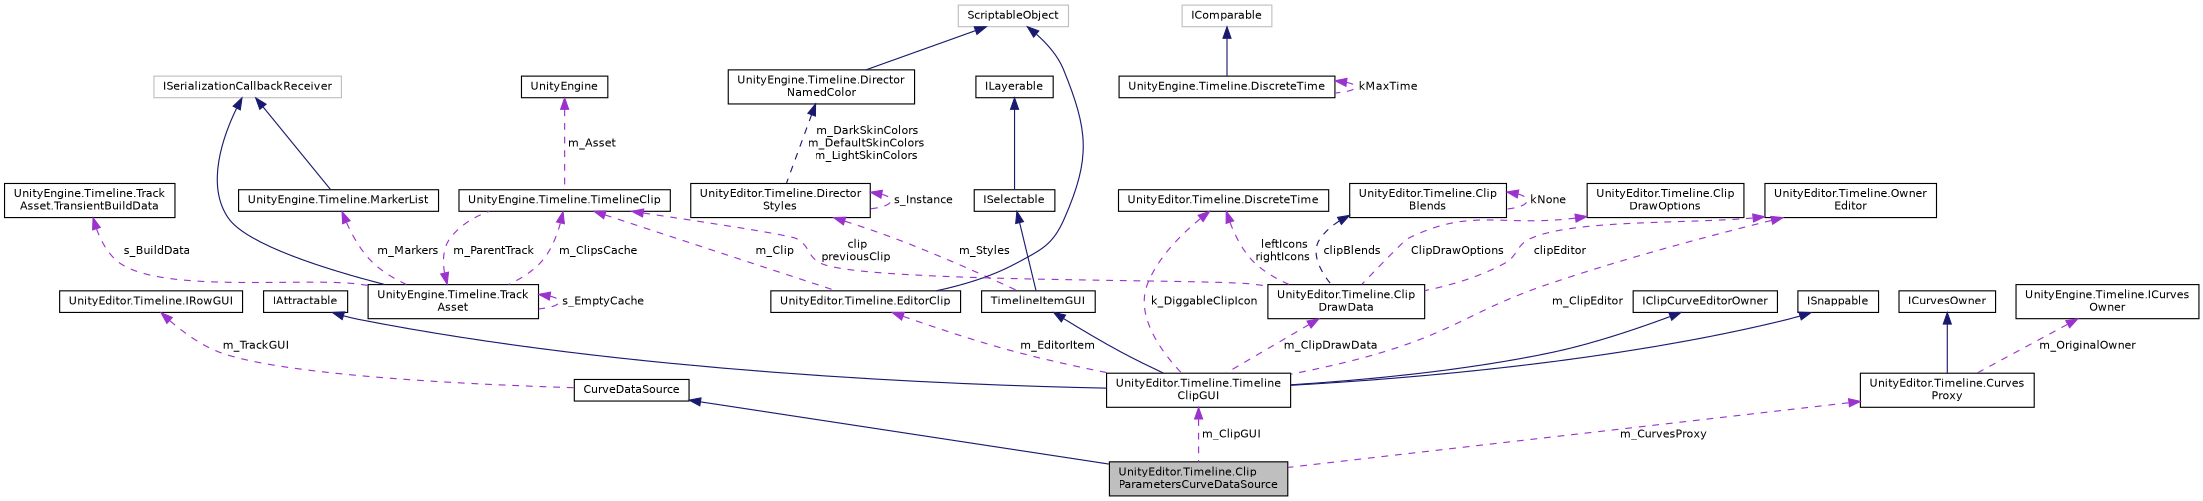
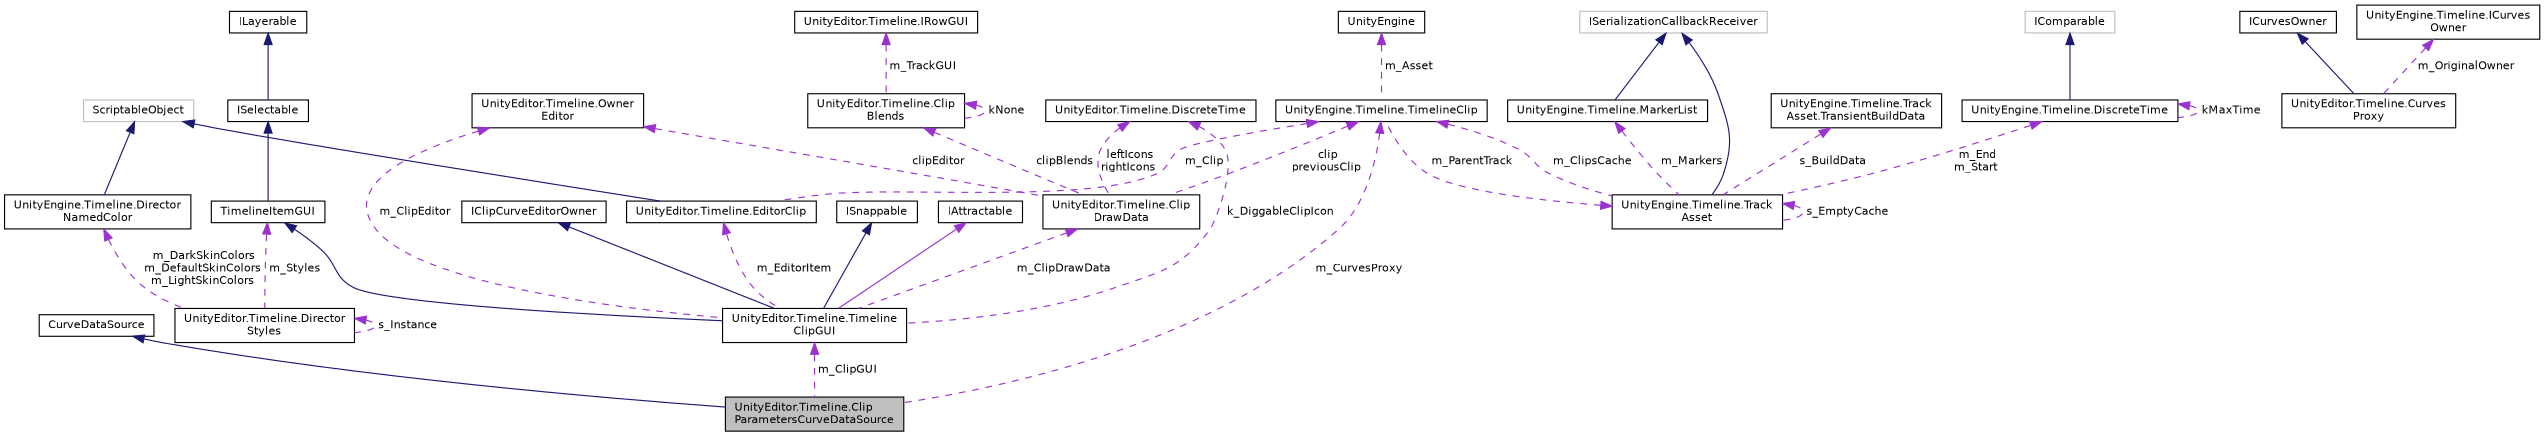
(799, 149) -> (138, 282)
none -> (1906, 164)
(1666, 201) -> none
(1316, 250) -> (1009, 164)
(932, 253) -> (265, 271)
(723, 368) -> (897, 269)
(366, 376) -> (886, 69)
(1568, 435) -> (1183, 325)
